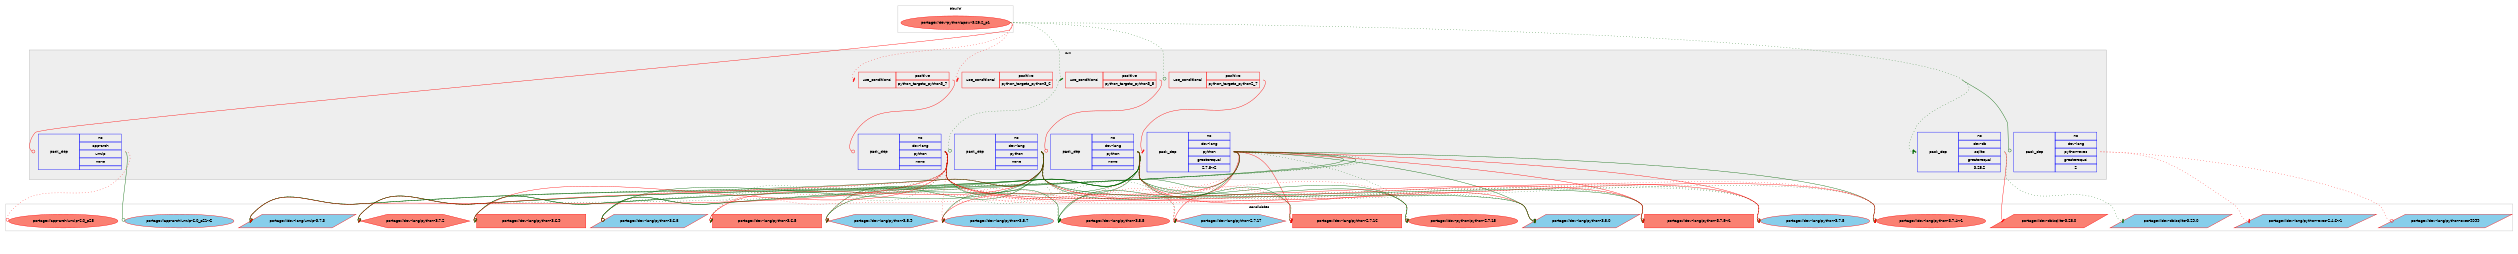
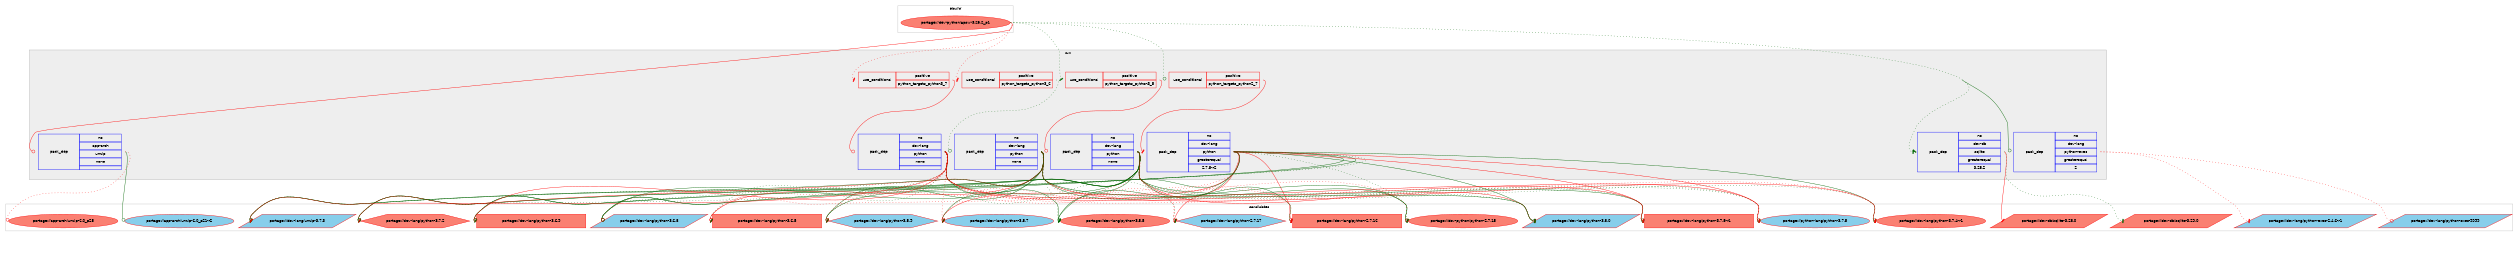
(1815, 221) -> (1815, 221)
(2171, 221) -> (2171, 221)
